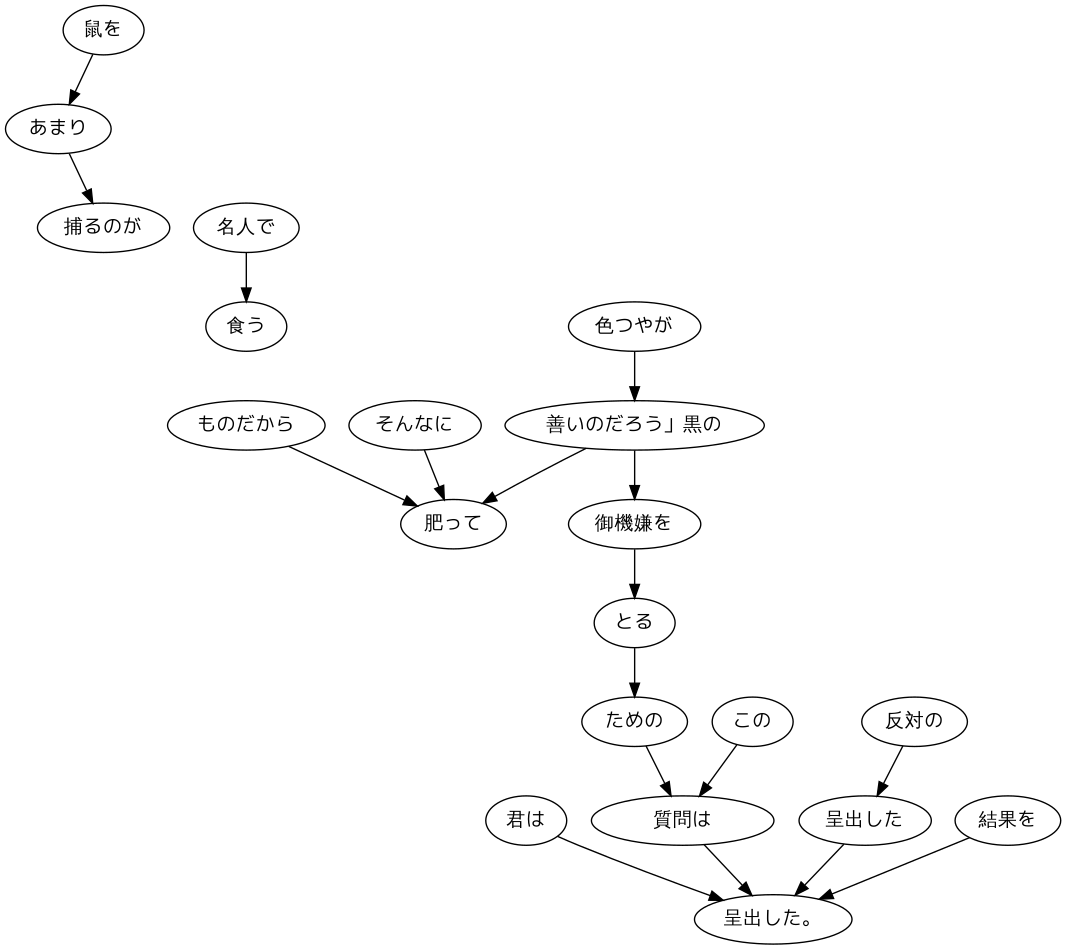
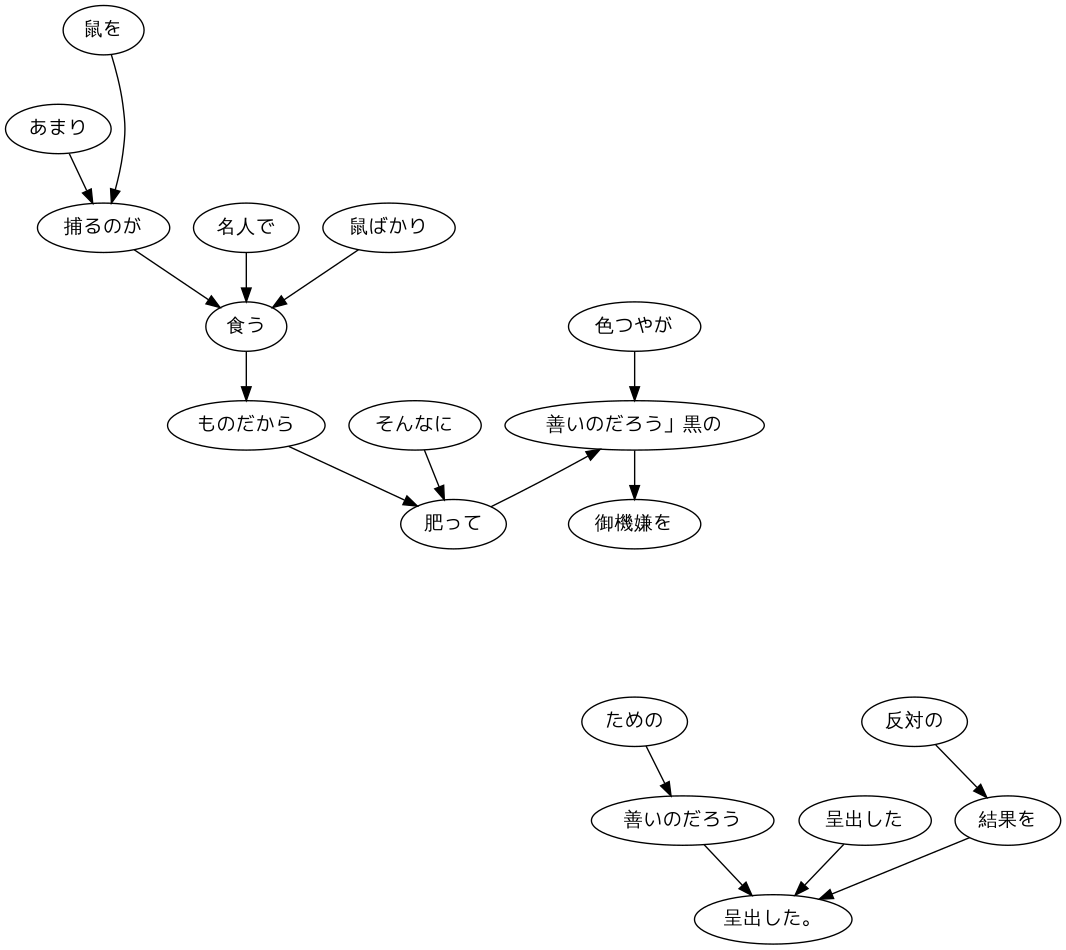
(84, 73) -> (125, 122)
none -> (389, 228)
none -> (171, 275)
none -> (246, 369)
(540, 472) -> (540, 482)
(635, 623) -> none
(753, 722) -> none
(893, 765) -> (956, 766)
(526, 821) -> none
(683, 821) -> (683, 821)
